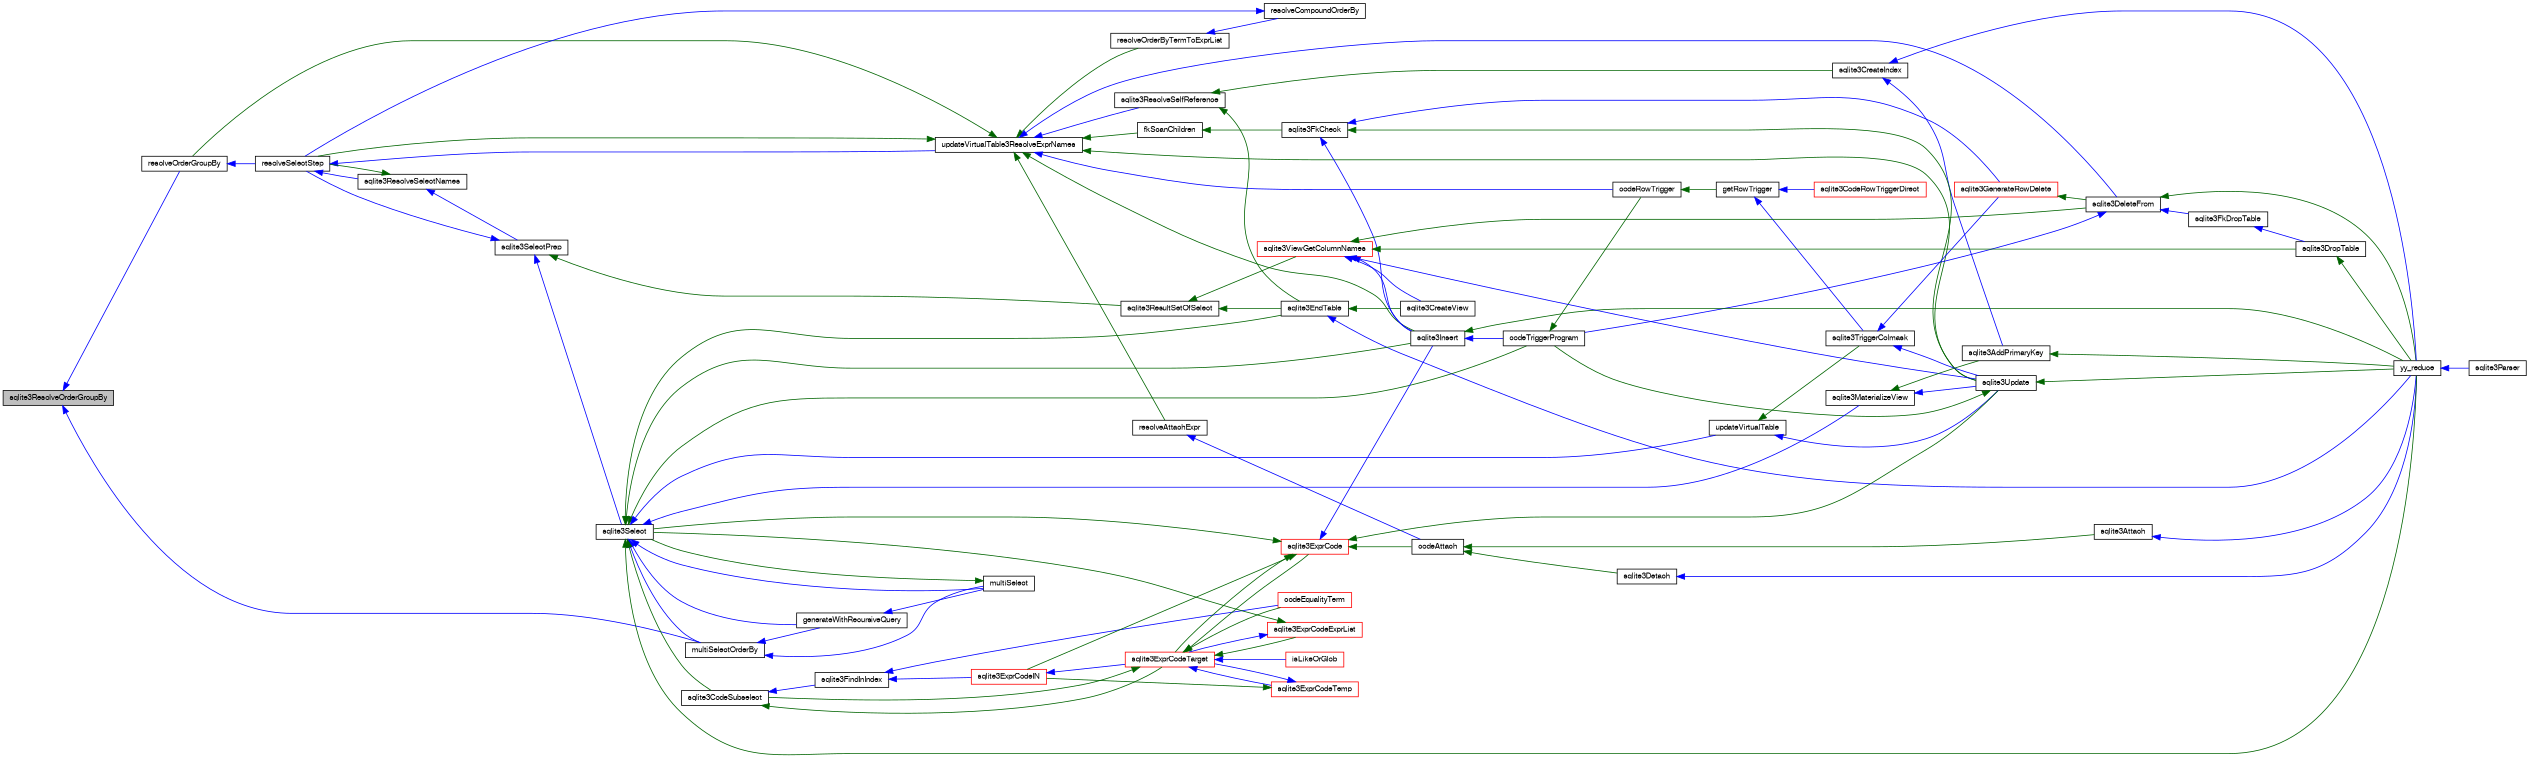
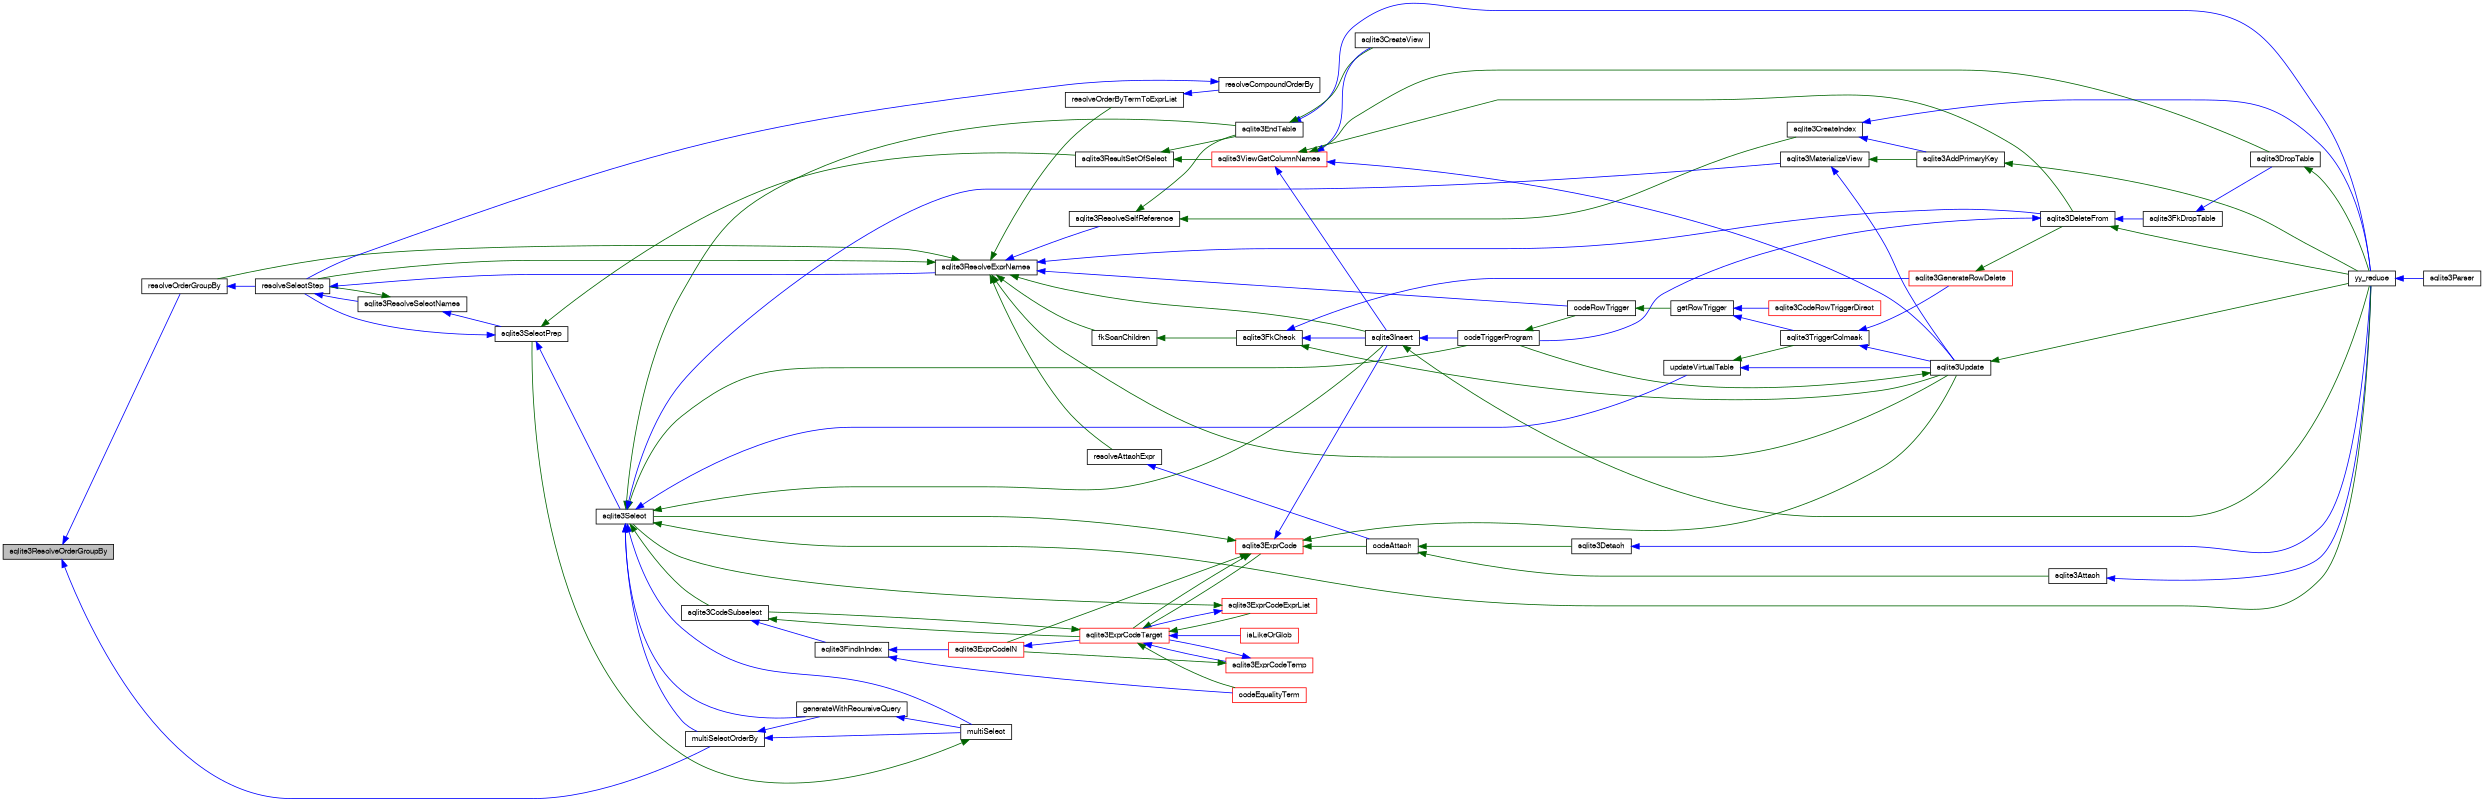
(1009, 145) -> (986, 268)
(811, 572) -> (624, 697)
